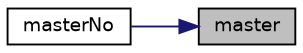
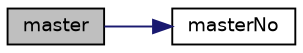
(155, 27) -> (129, 27)
